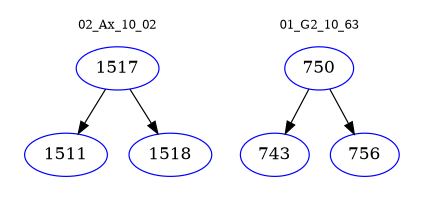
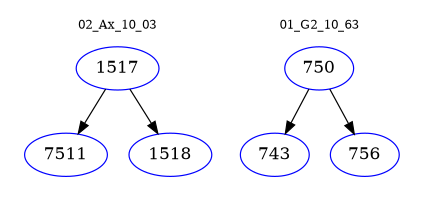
(118, 26) -> (118, 26)
(66, 155) -> (66, 155)
